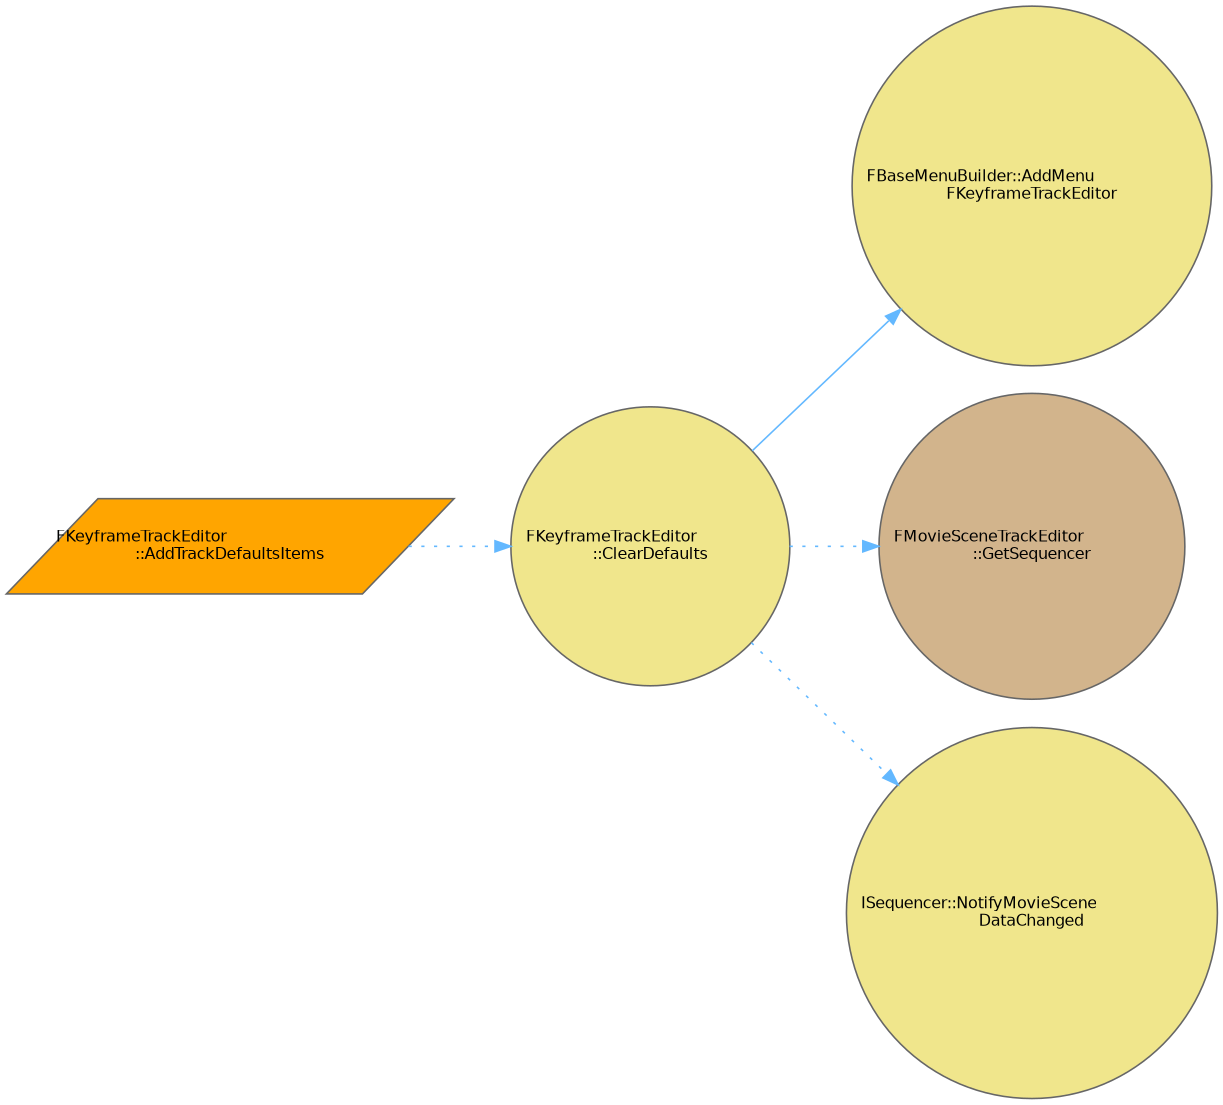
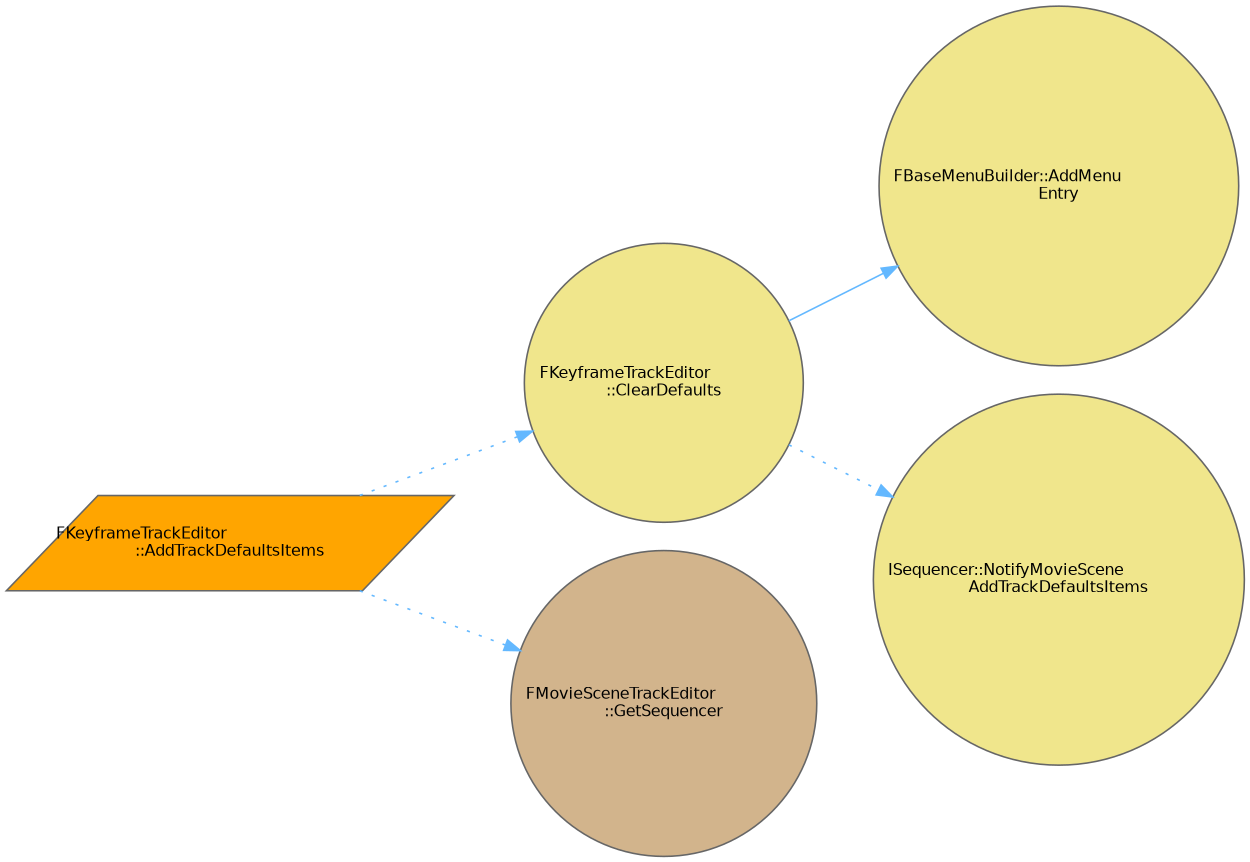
(1032, 186) -> (1059, 186)
(826, 546) -> (432, 618)
(1032, 913) -> (1059, 580)
